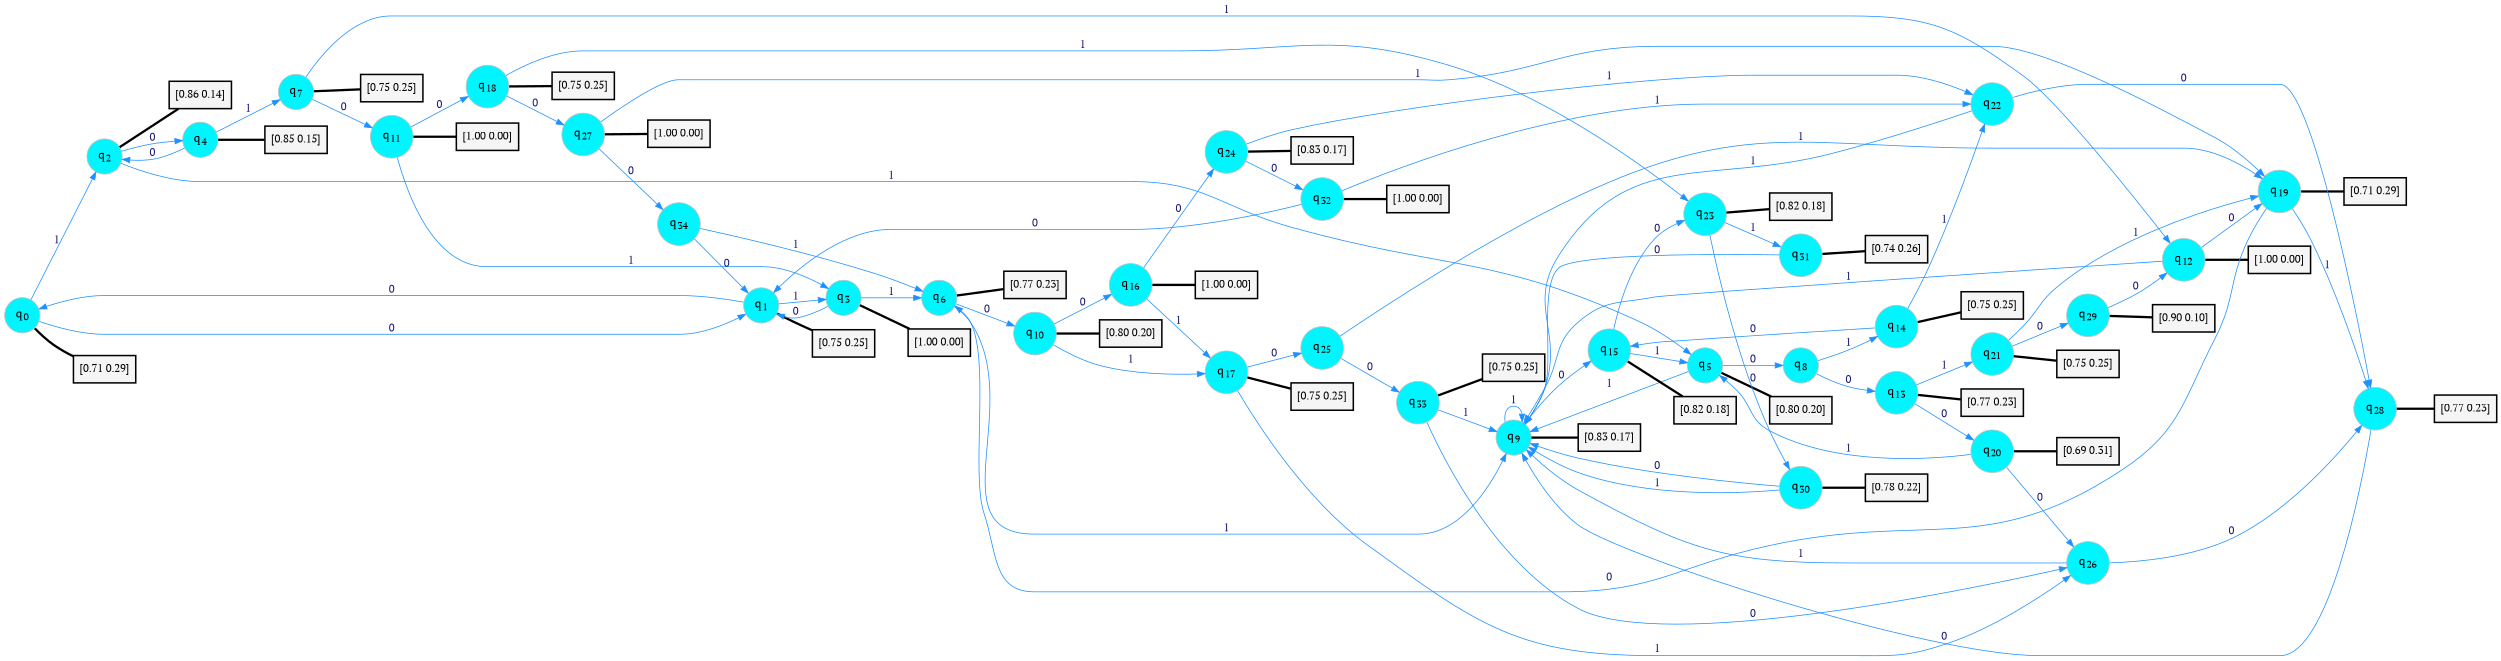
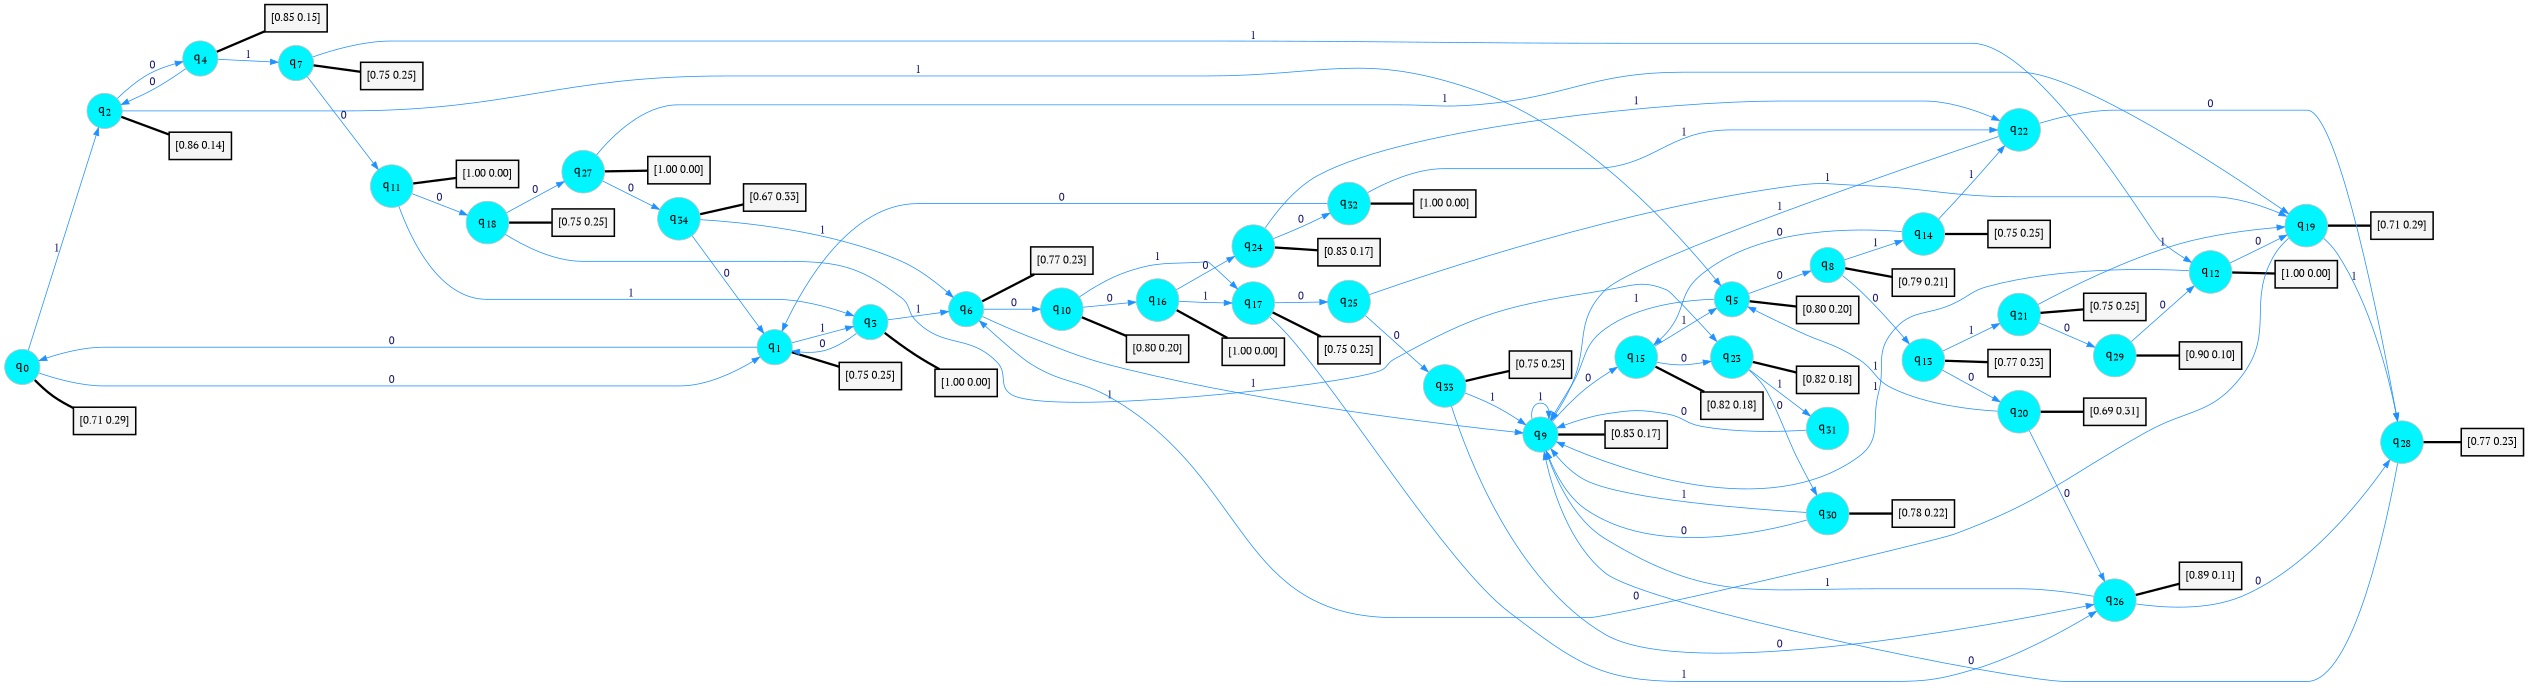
none -> (775, 198)
(1896, 249) -> none
none -> (1923, 283)
none -> (2211, 576)
